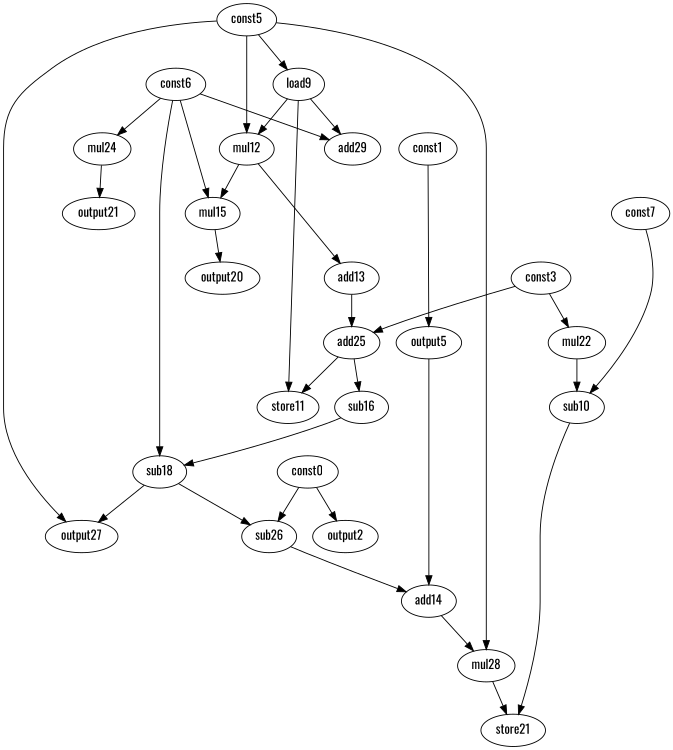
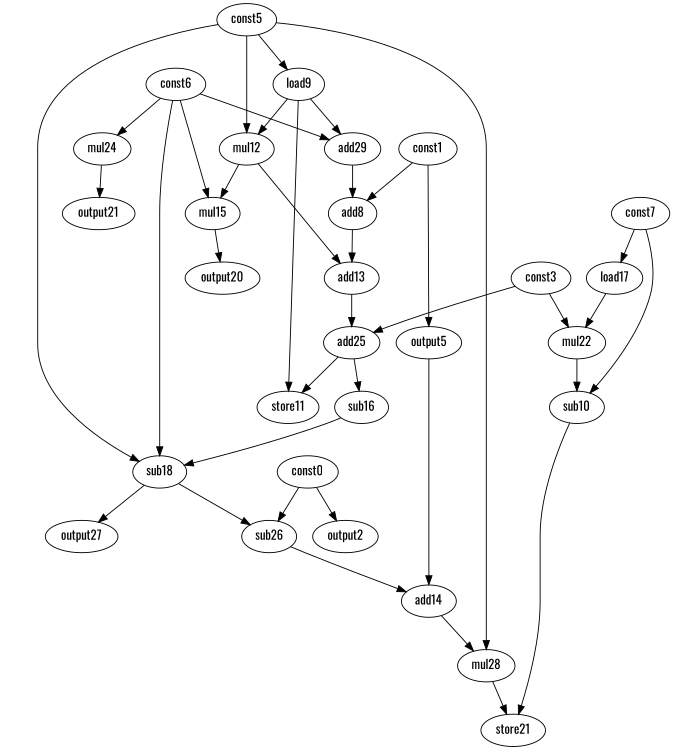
(4, 204) -> (38, 205)
none -> (353, 214)
none -> (615, 278)
